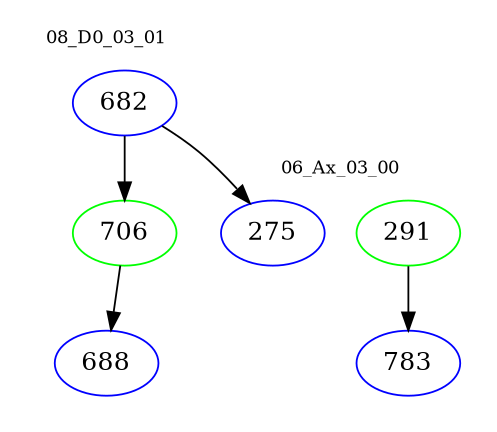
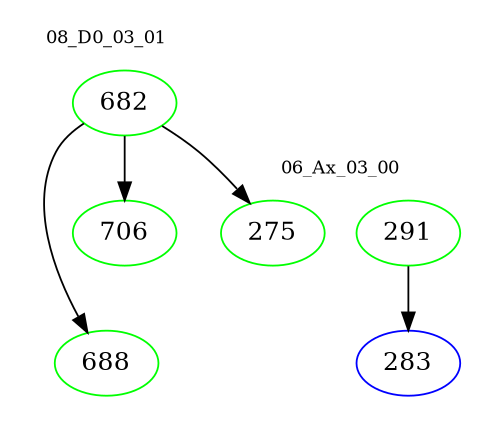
(125, 103) -> (125, 103)
(273, 233) -> (273, 233)
(117, 289) -> (45, 216)
(107, 363) -> (107, 363)
(408, 363) -> (408, 363)
